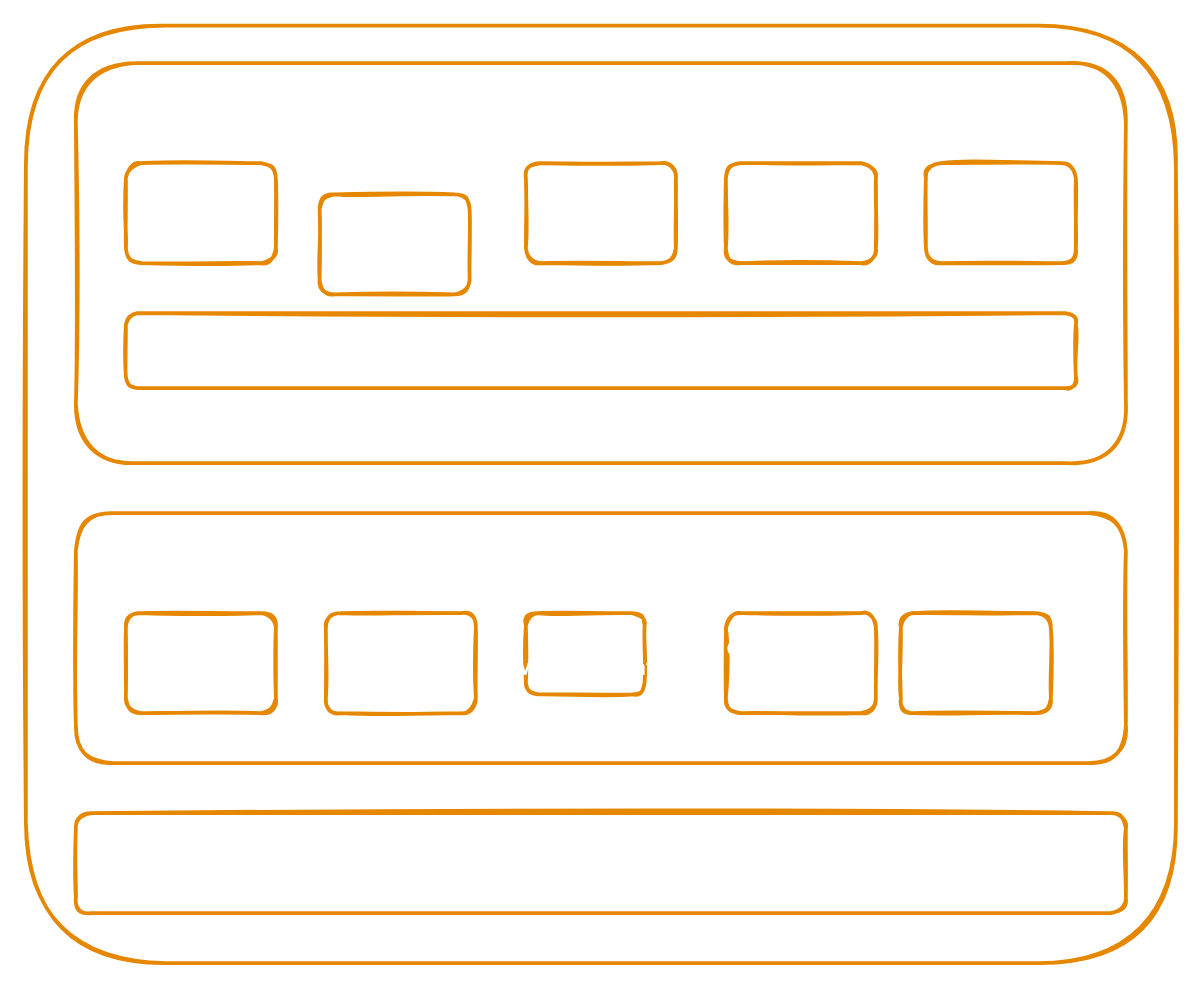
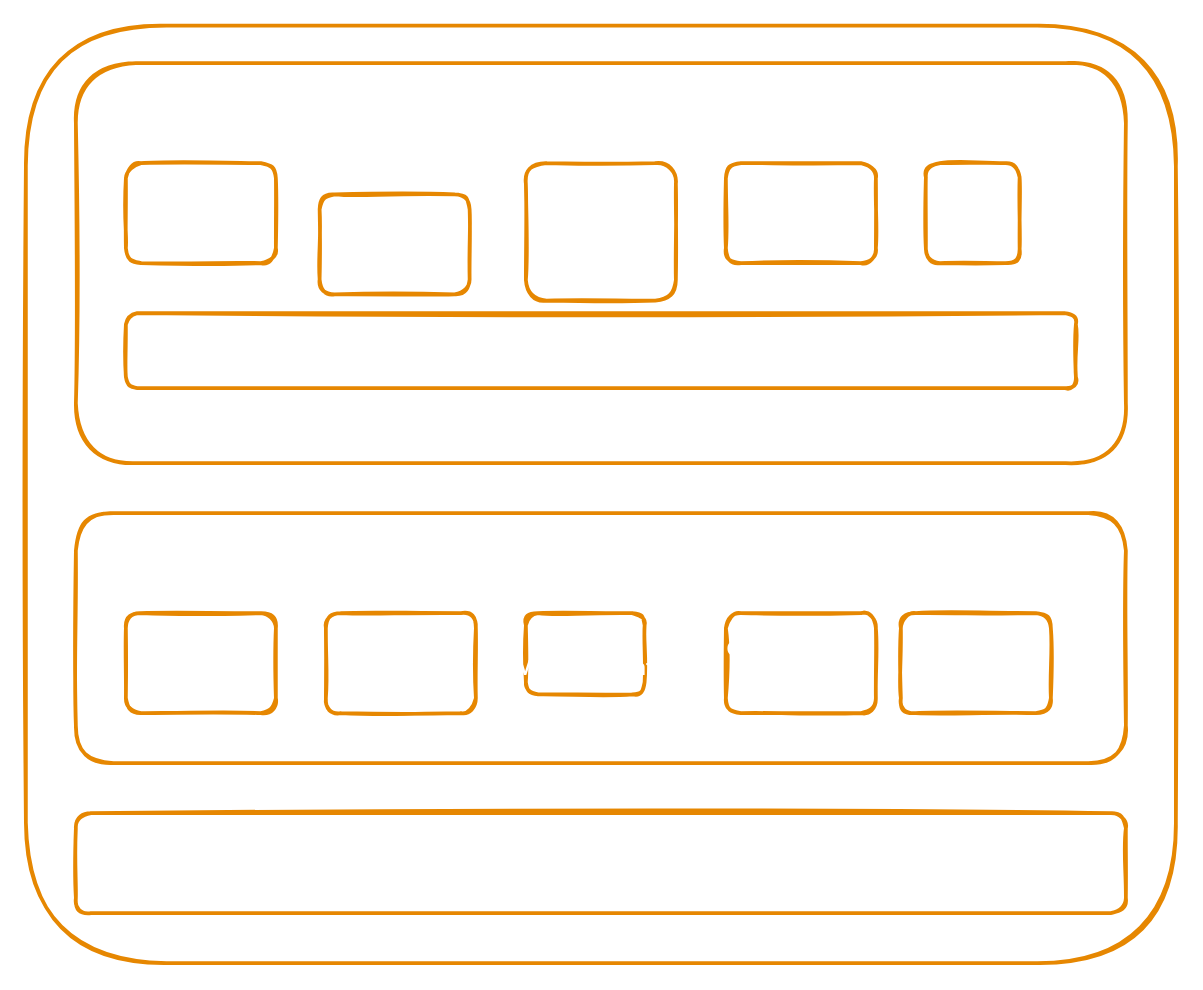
(601, 213) -> (601, 232)
(1001, 213) -> (973, 213)
